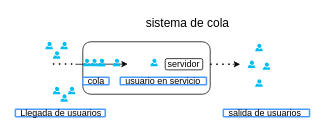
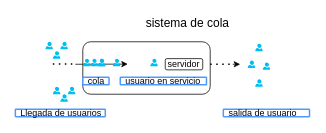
(269, 113) -> (266, 113)
